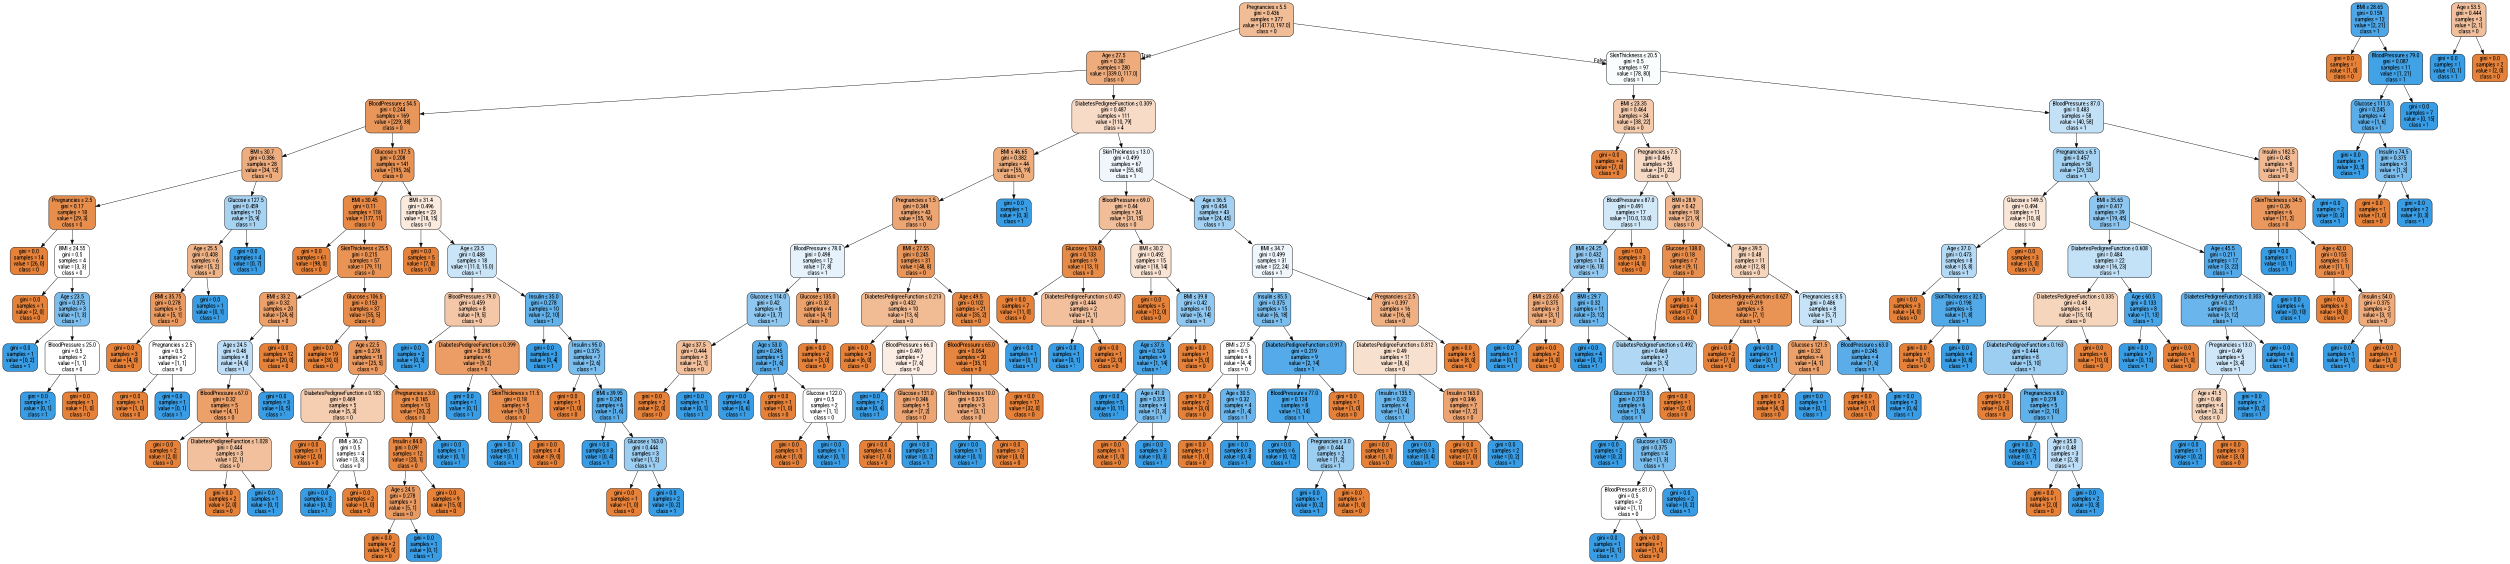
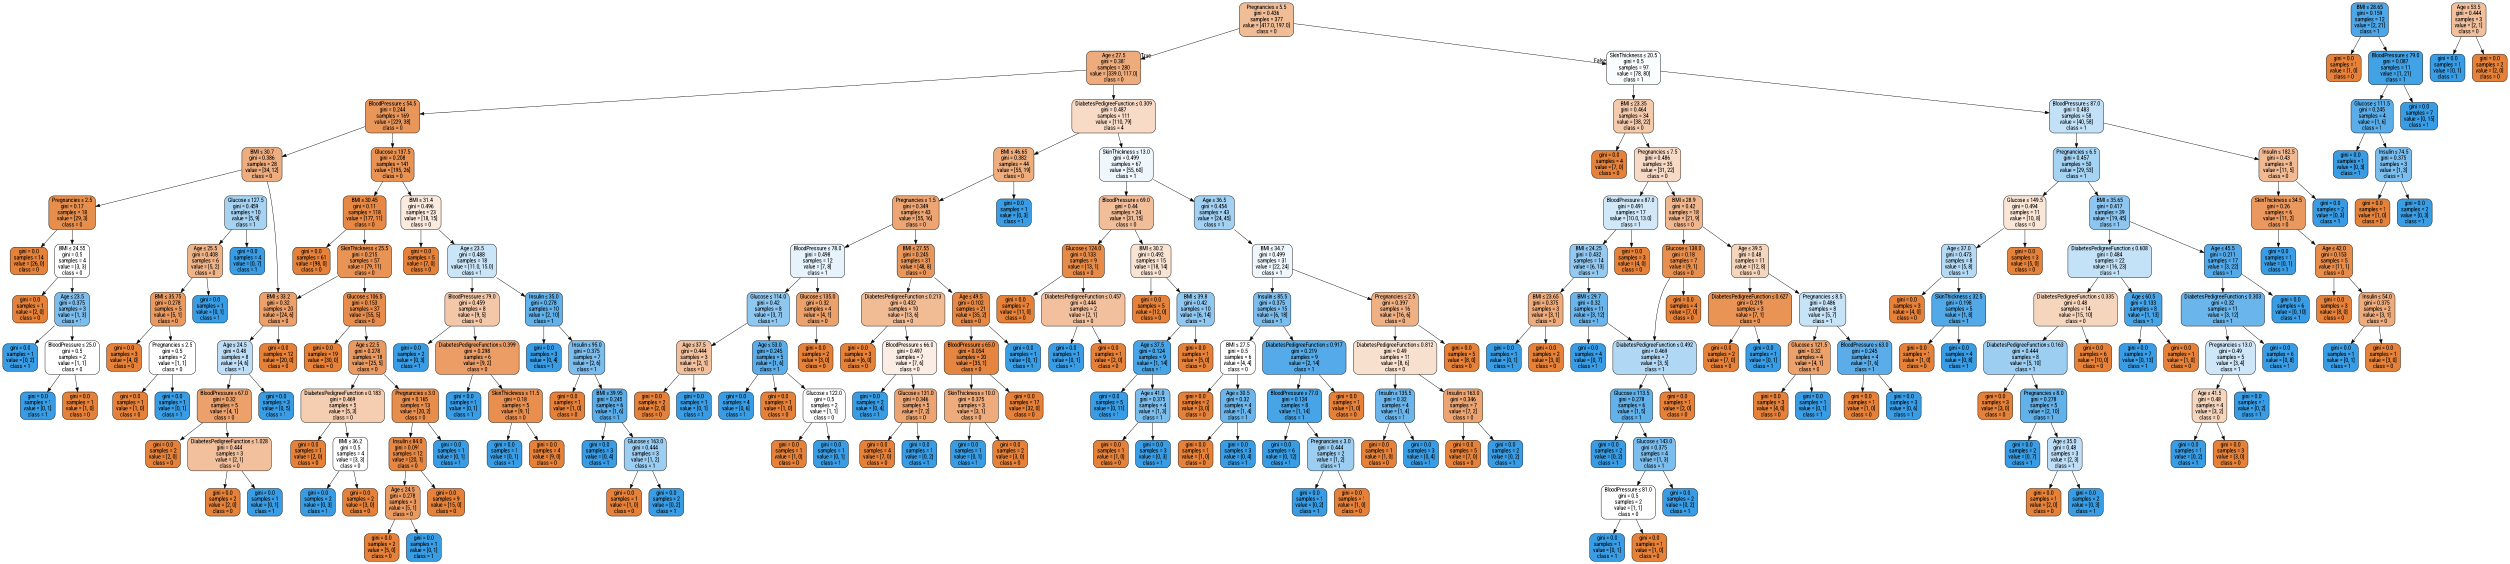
(255, 187) -> (275, 234)
